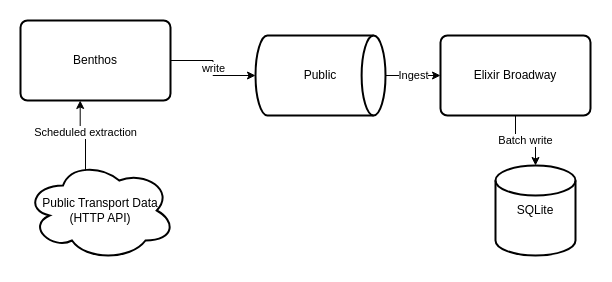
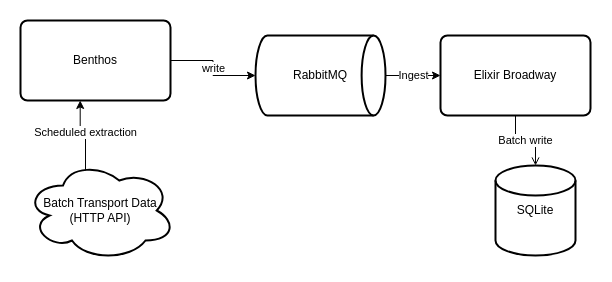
(321, 76) -> (321, 76)
(536, 157) -> (536, 158)
(101, 211) -> (101, 211)
